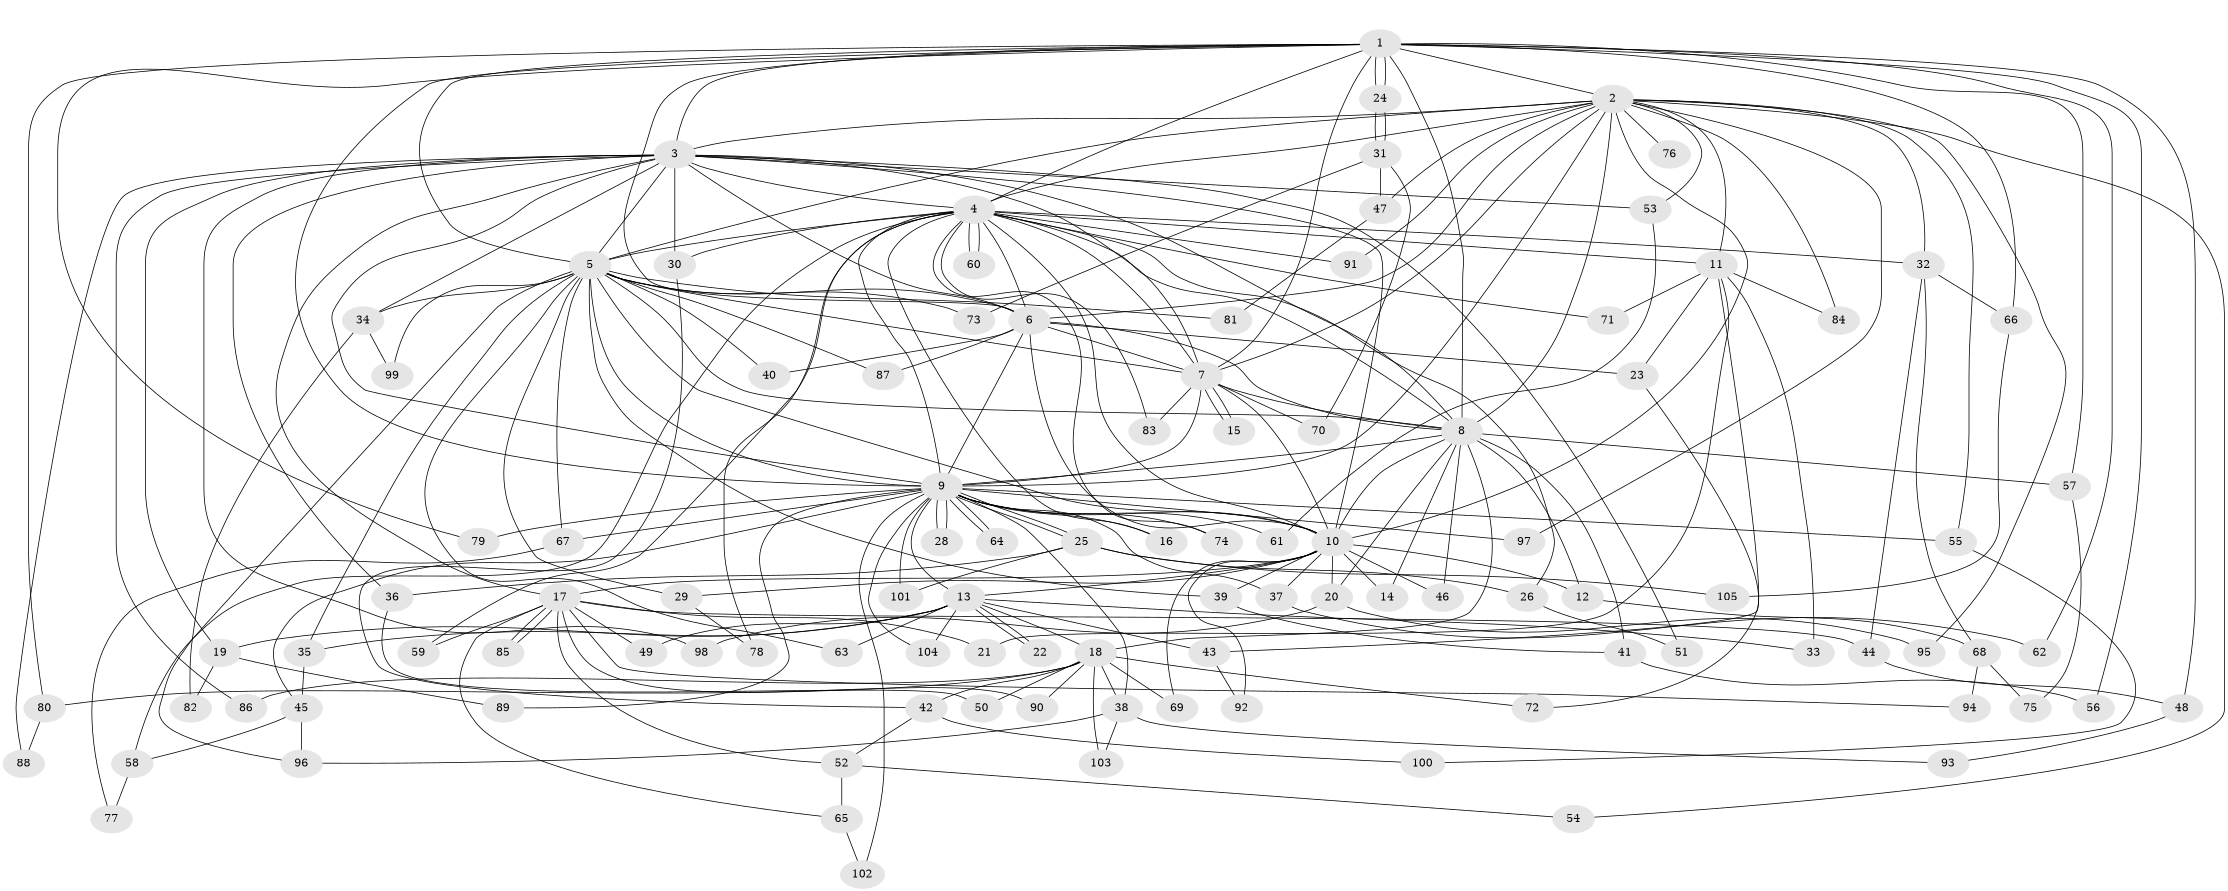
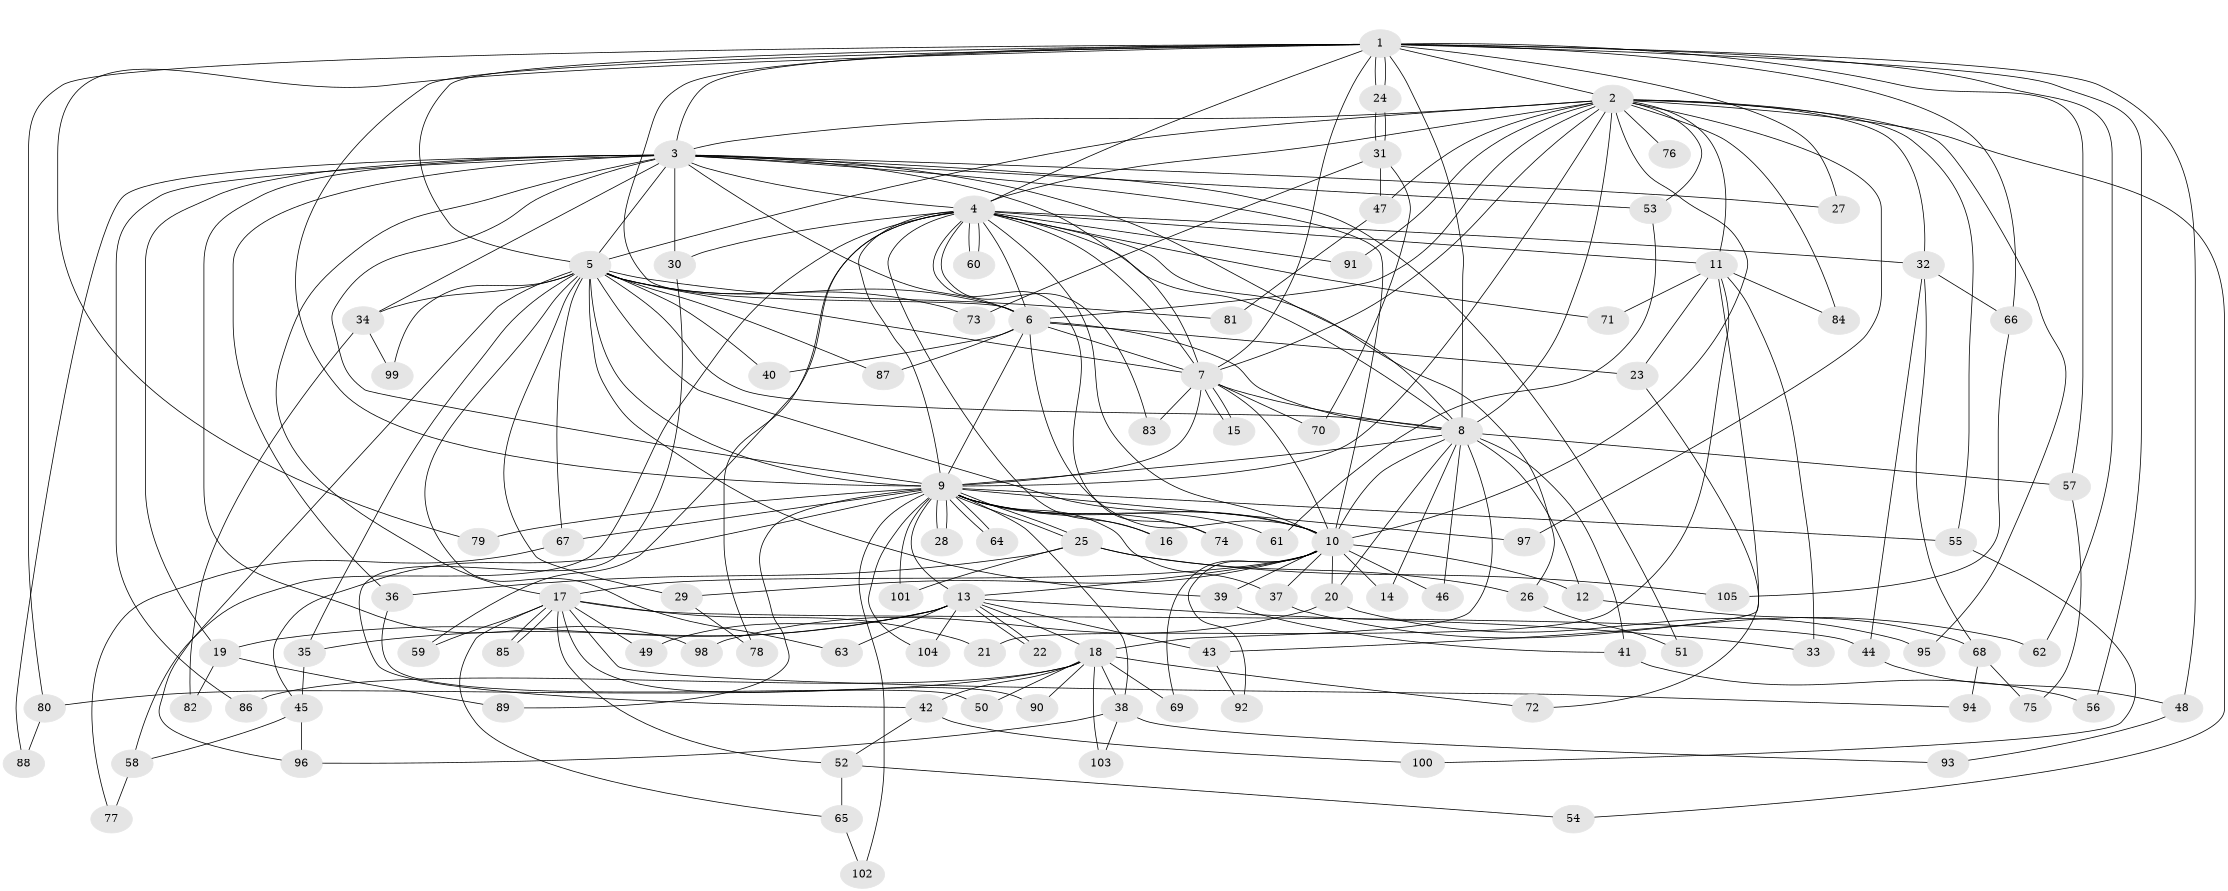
none -> (1839, 210)
(755, 235) -> none
